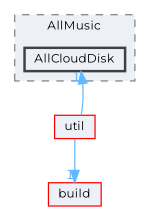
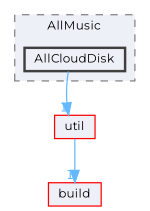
(83, 100) -> (67, 89)
